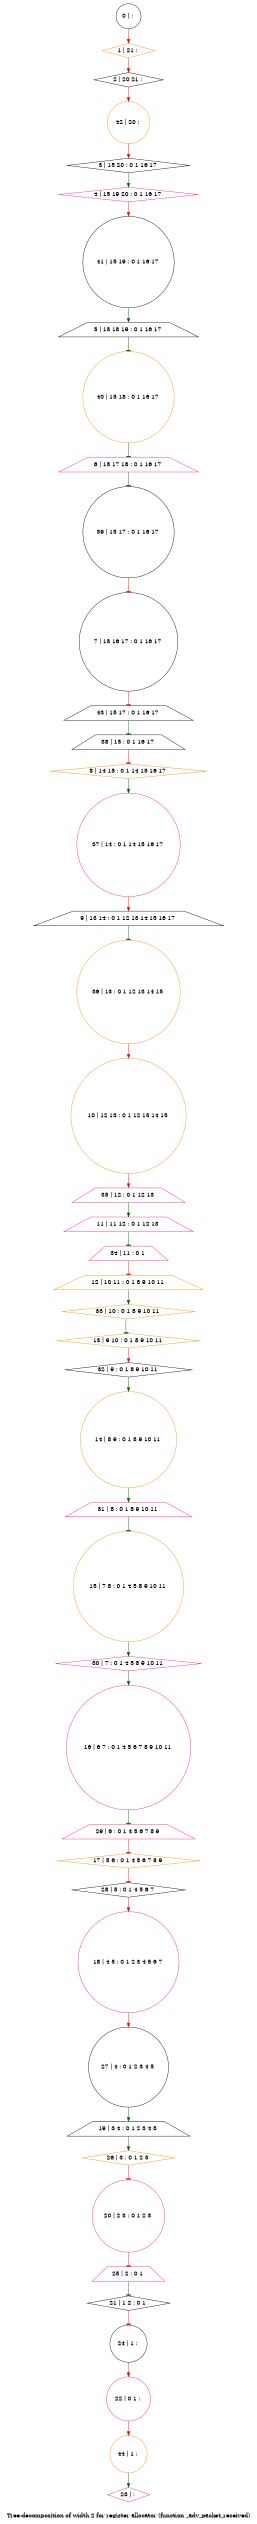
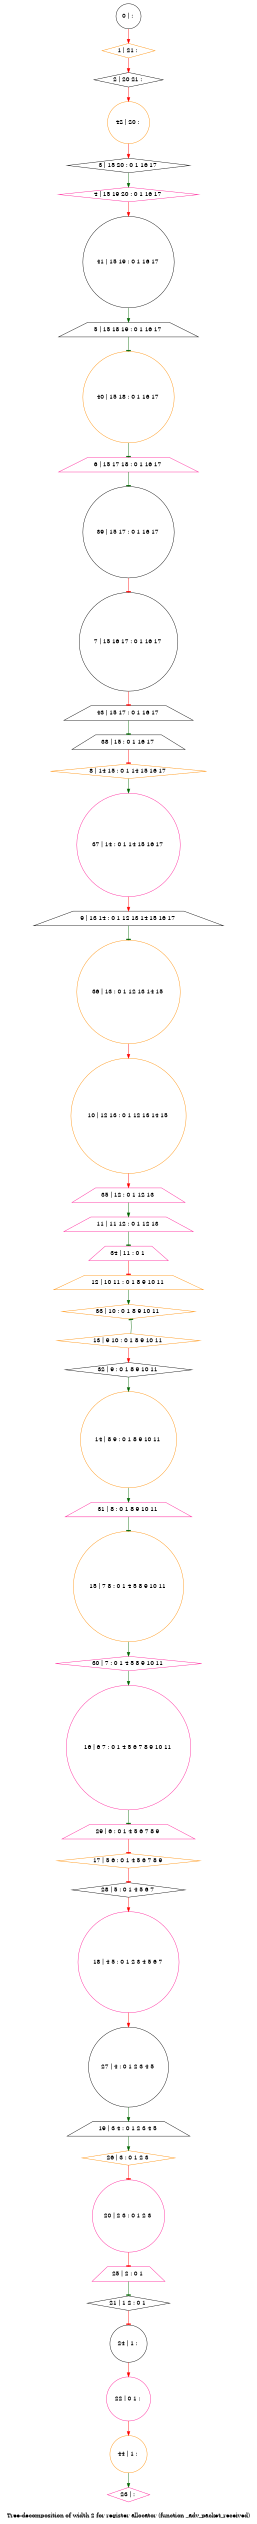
(126, 1325) -> (131, 1327)
